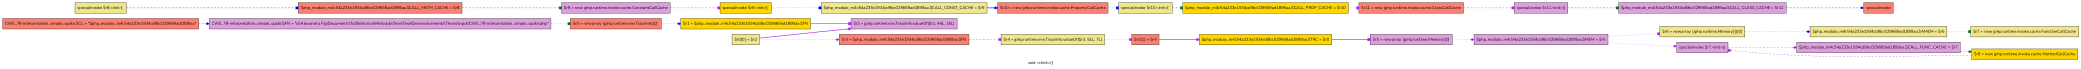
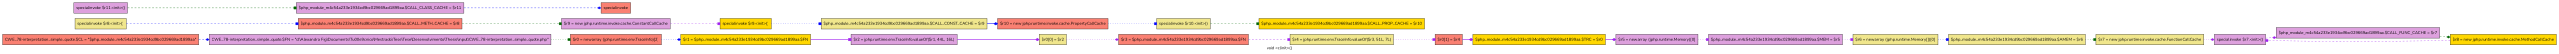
(1411, 8) -> none
(1776, 32) -> (1942, 40)
(803, 33) -> (996, 40)
(1349, 40) -> (1609, 40)
(1461, 40) -> (1702, 40)
(1641, 44) -> (2207, 40)
